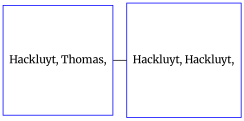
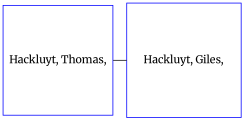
(184, 60) -> (184, 60)
